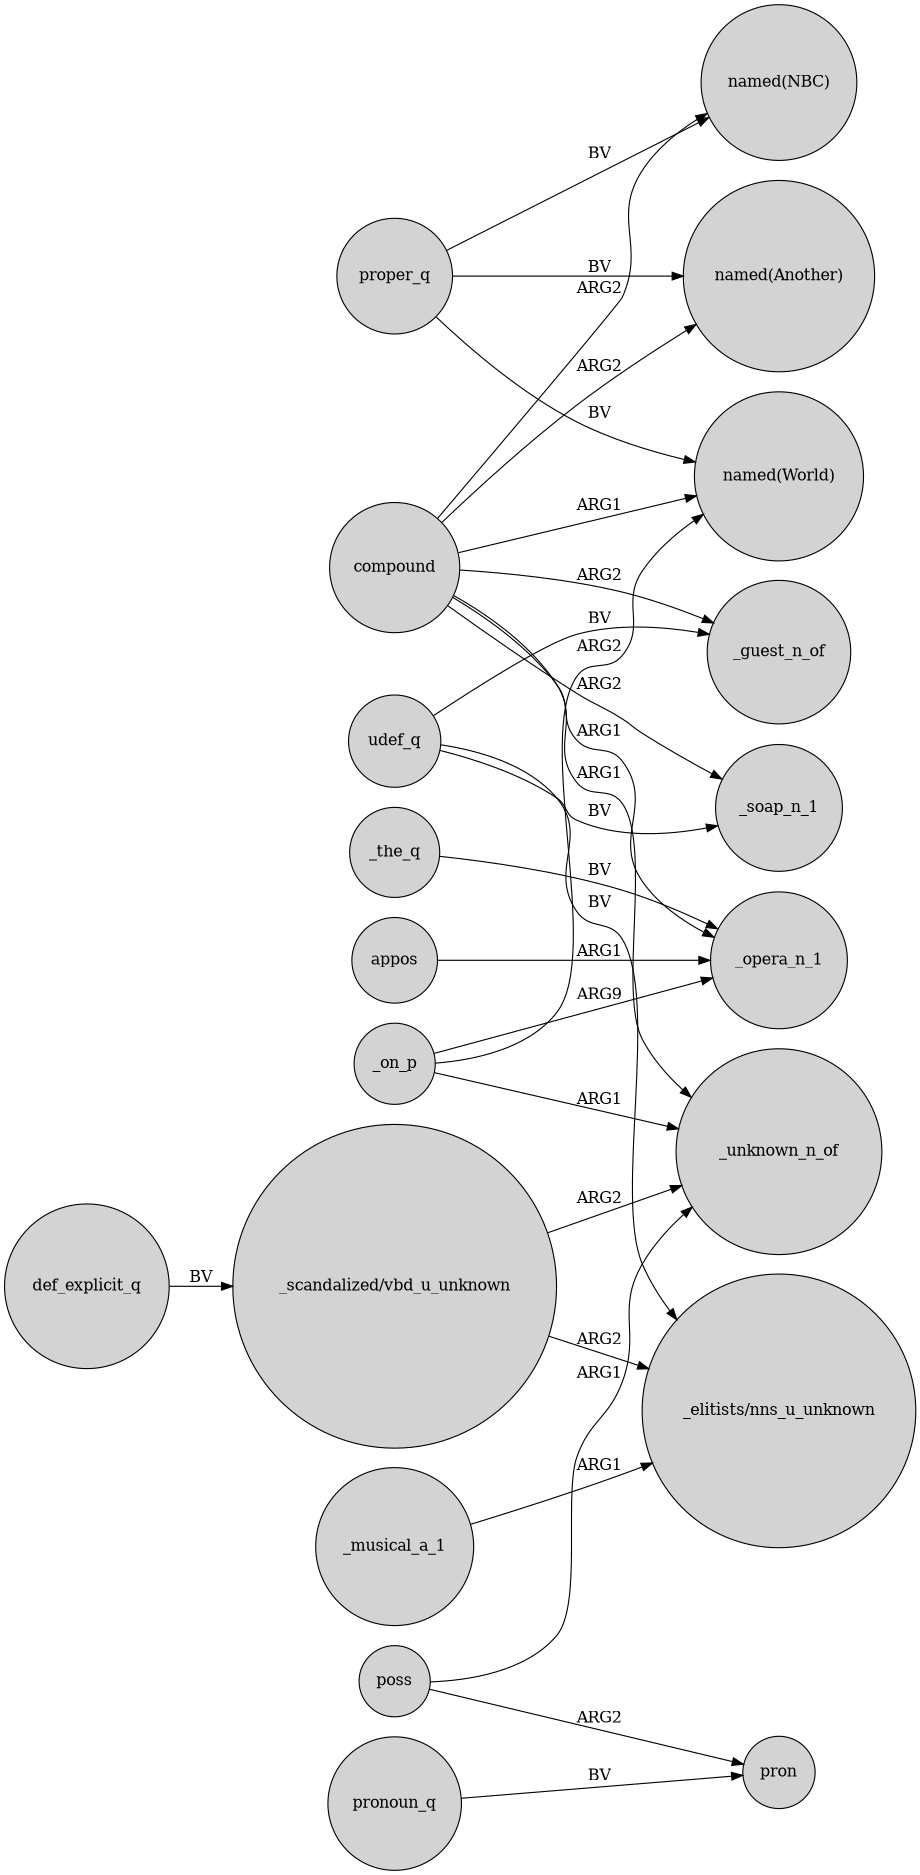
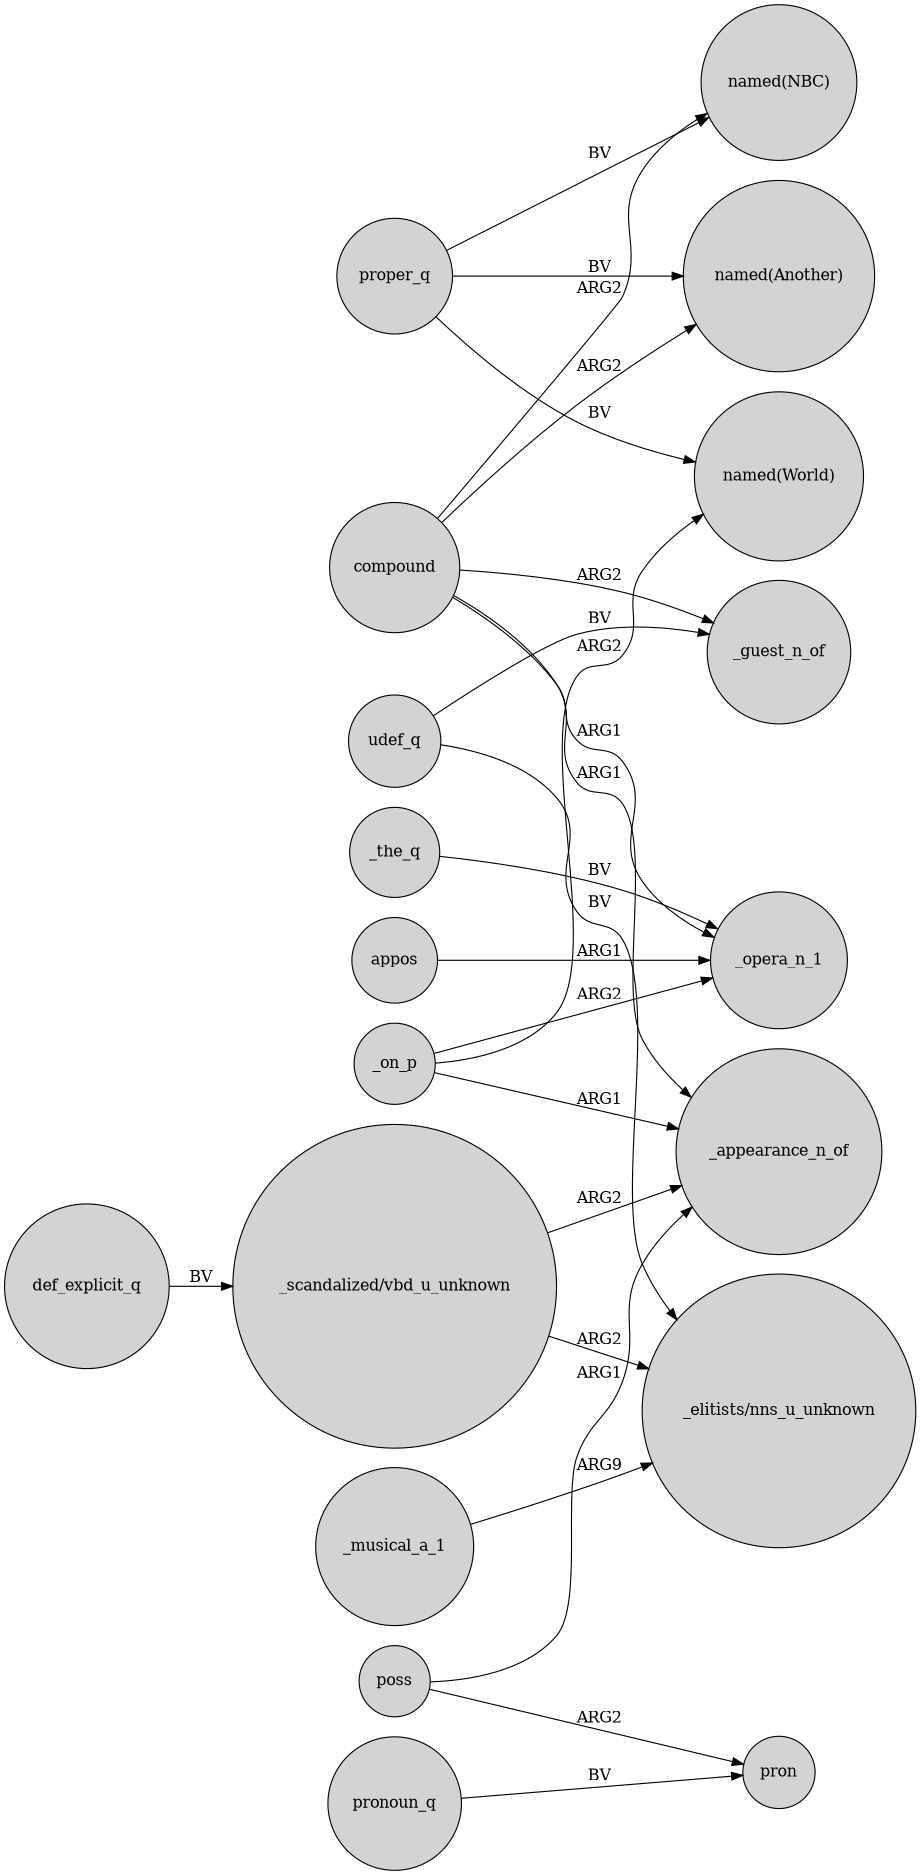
(572, 526) -> none
(779, 808) -> none
(599, 995) -> (599, 995)
(779, 1152) -> (779, 1152)
(599, 1466) -> (599, 1466)
